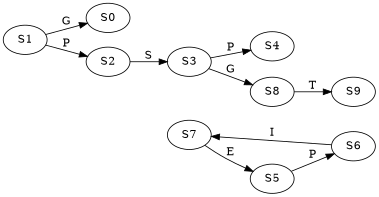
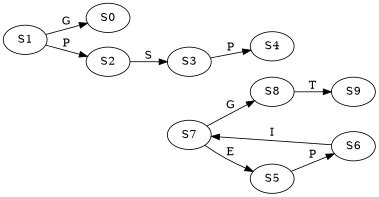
(227, 75) -> (227, 115)
